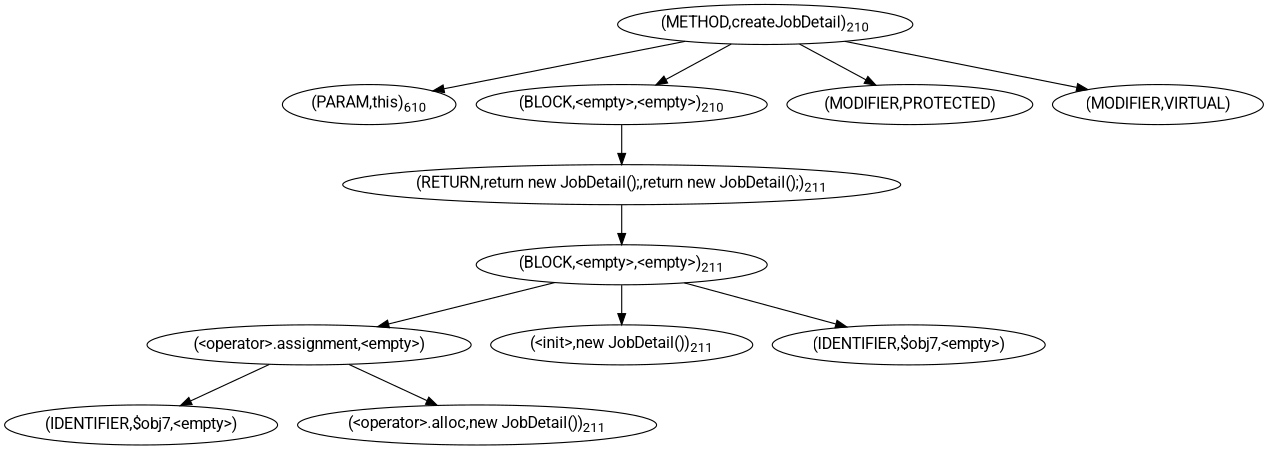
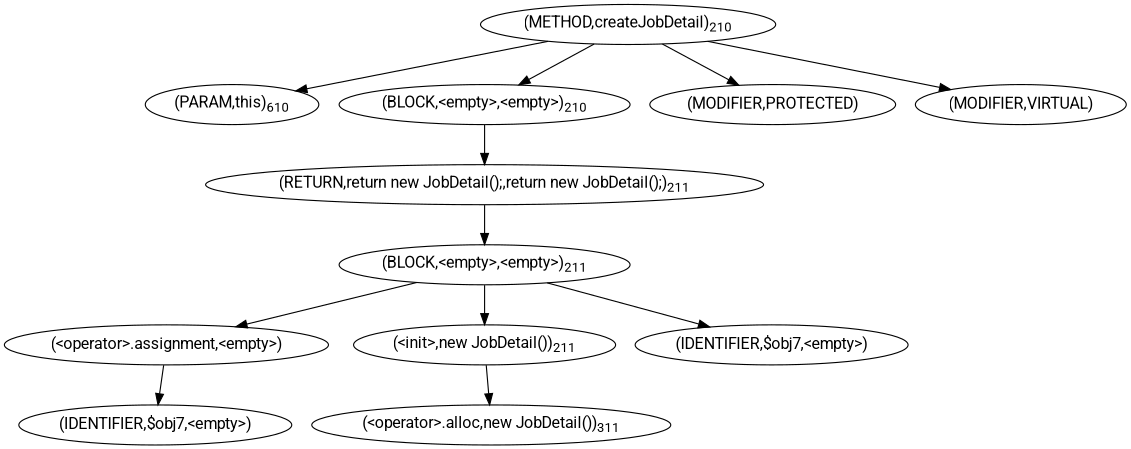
(388, 383) -> (487, 379)
(594, 423) -> (609, 423)
